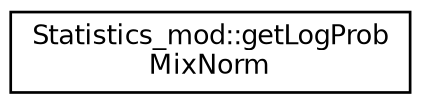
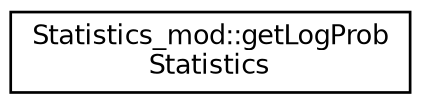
(210, 52) -> (210, 52)
